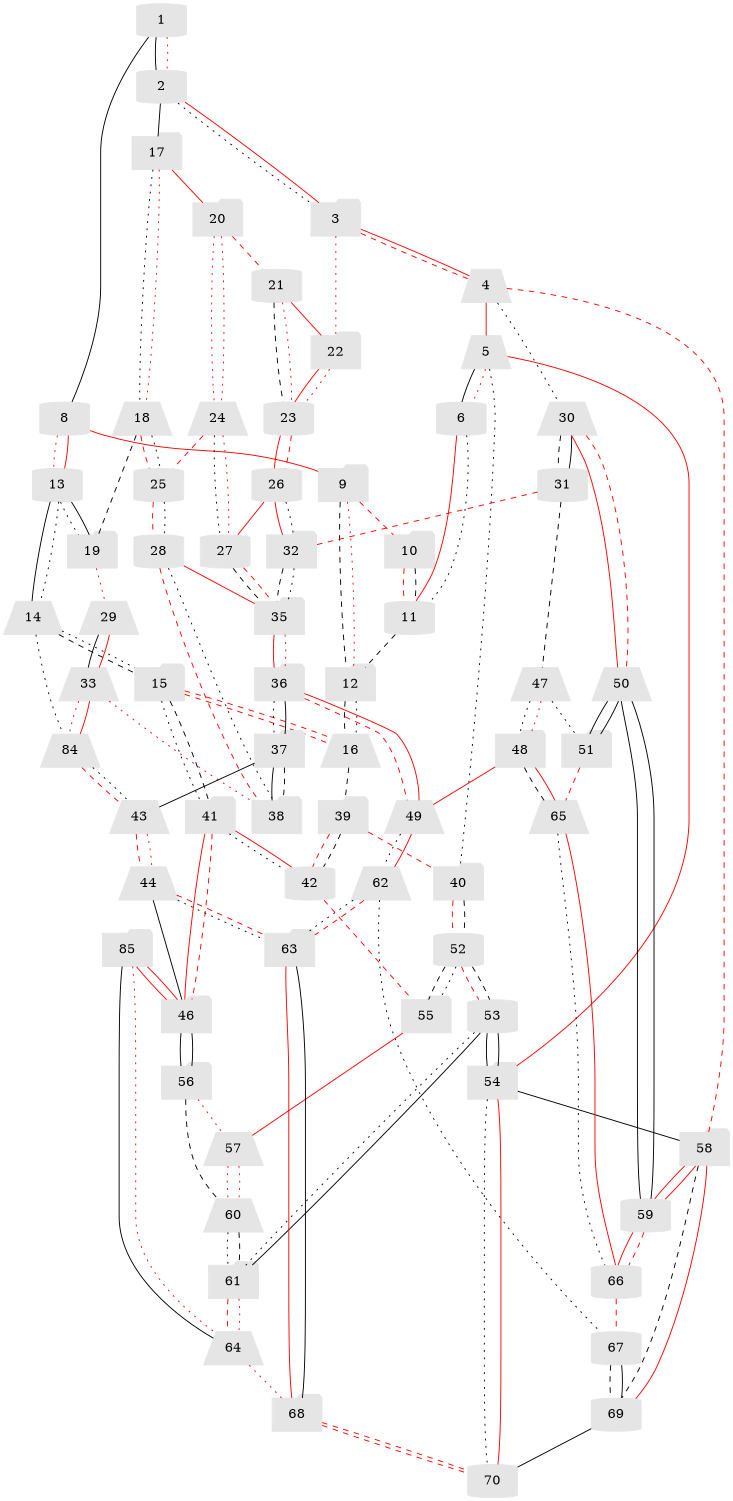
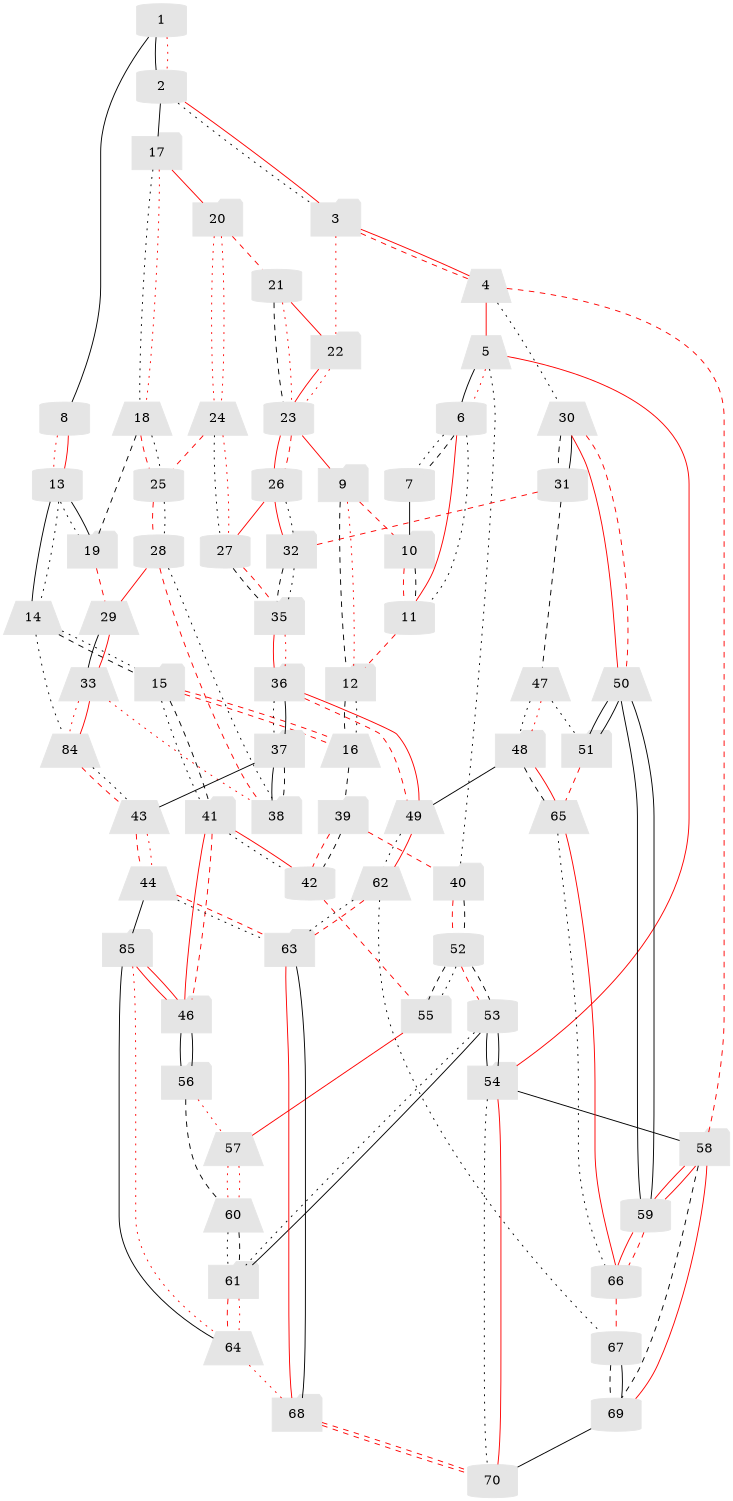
(204, 451) -> (316, 452)
none -> (410, 485)
(101, 585) -> (101, 585)
(219, 585) -> (134, 585)
(380, 651) -> (380, 651)
(463, 787) -> (463, 787)
(168, 950) -> (138, 917)
